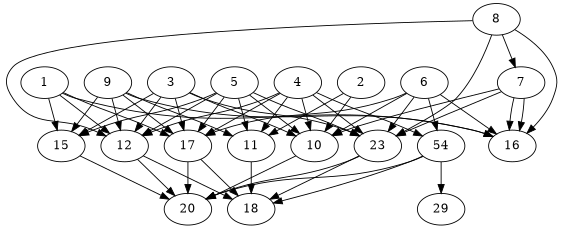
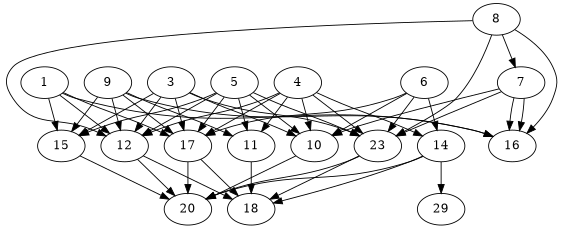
(361, 83) -> none
(466, 112) -> none
(441, 146) -> (441, 146)
